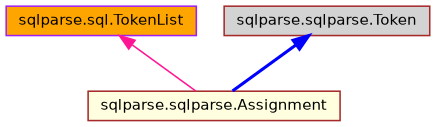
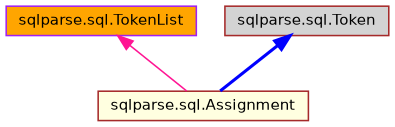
(327, 21) -> (307, 21)
(214, 106) -> (203, 106)
